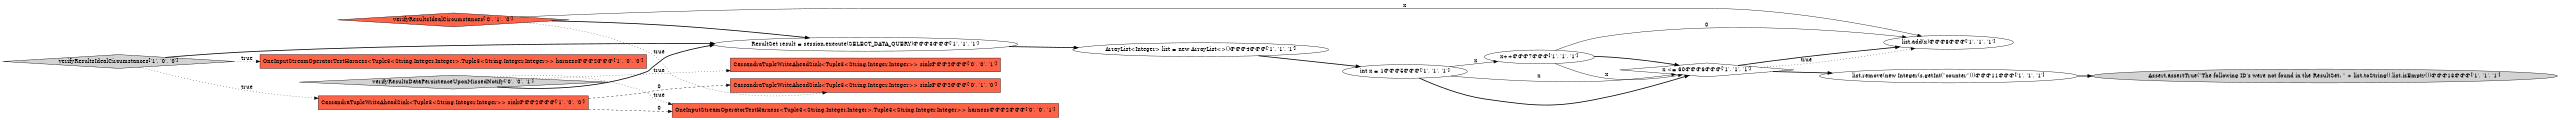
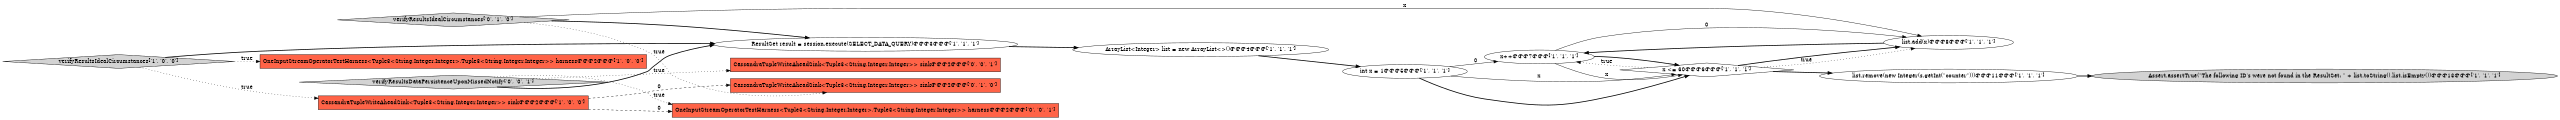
(453, 20) -> (453, 20)
none -> (1736, 46)
(1476, 61) -> (1476, 61)
none -> (1614, 66)
